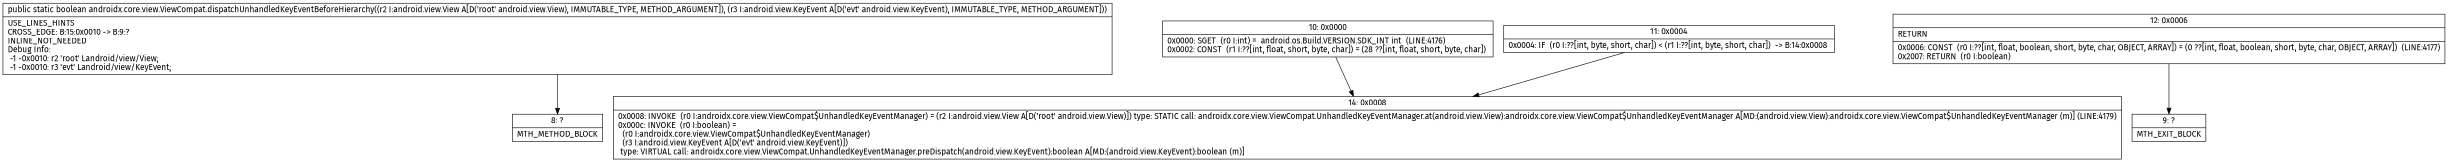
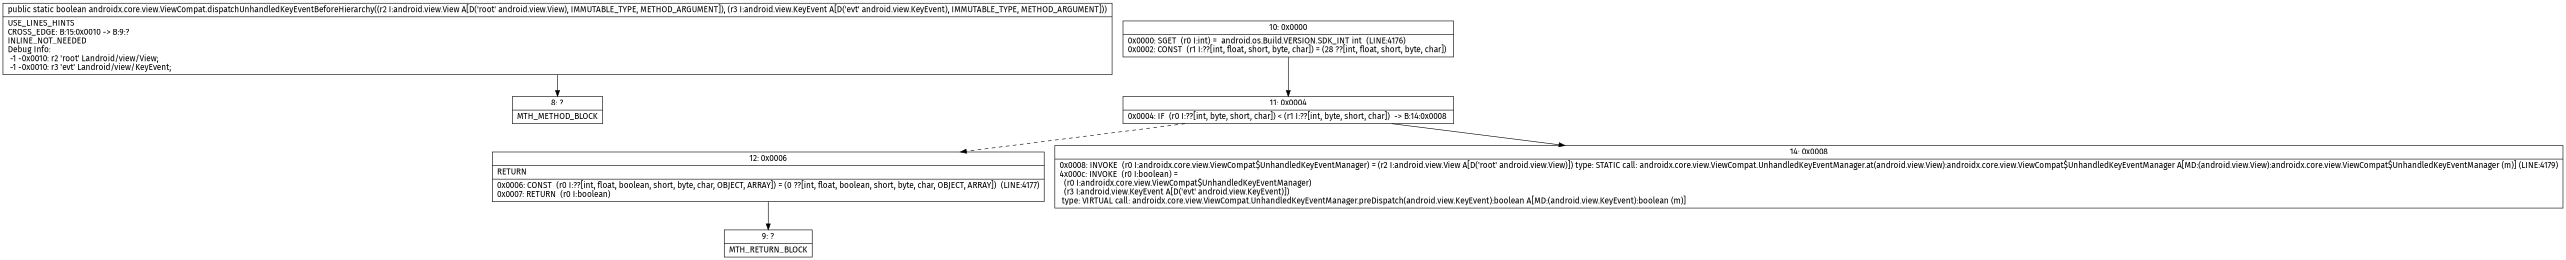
(1956, 57) -> (555, 194)
(1343, 74) -> (1288, 74)
(679, 125) -> (1120, 174)
(2169, 134) -> (768, 250)
none -> (1076, 137)
